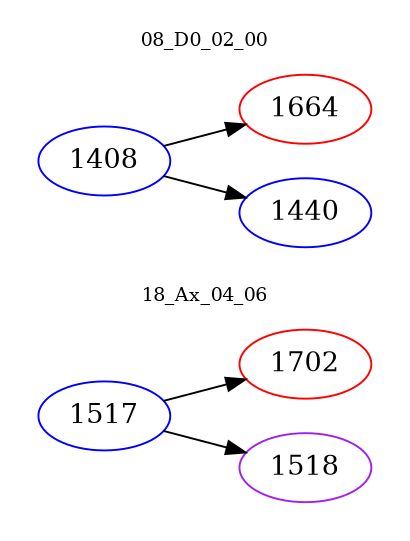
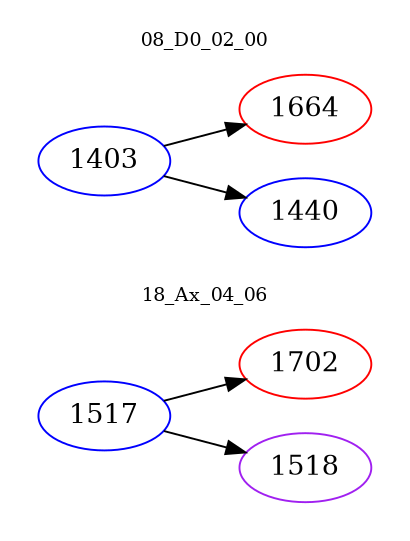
(104, 161) -> (104, 161)
